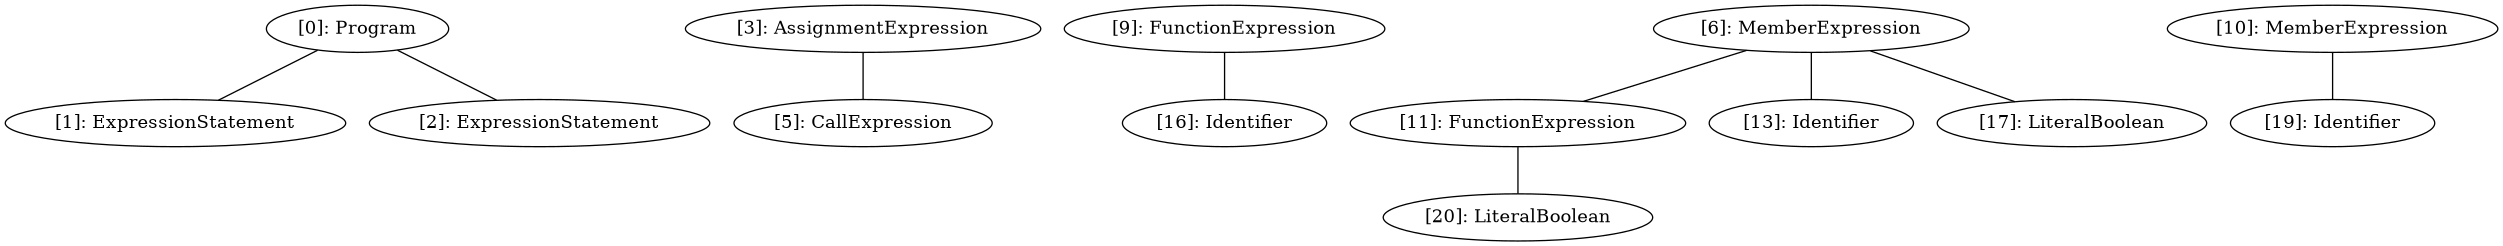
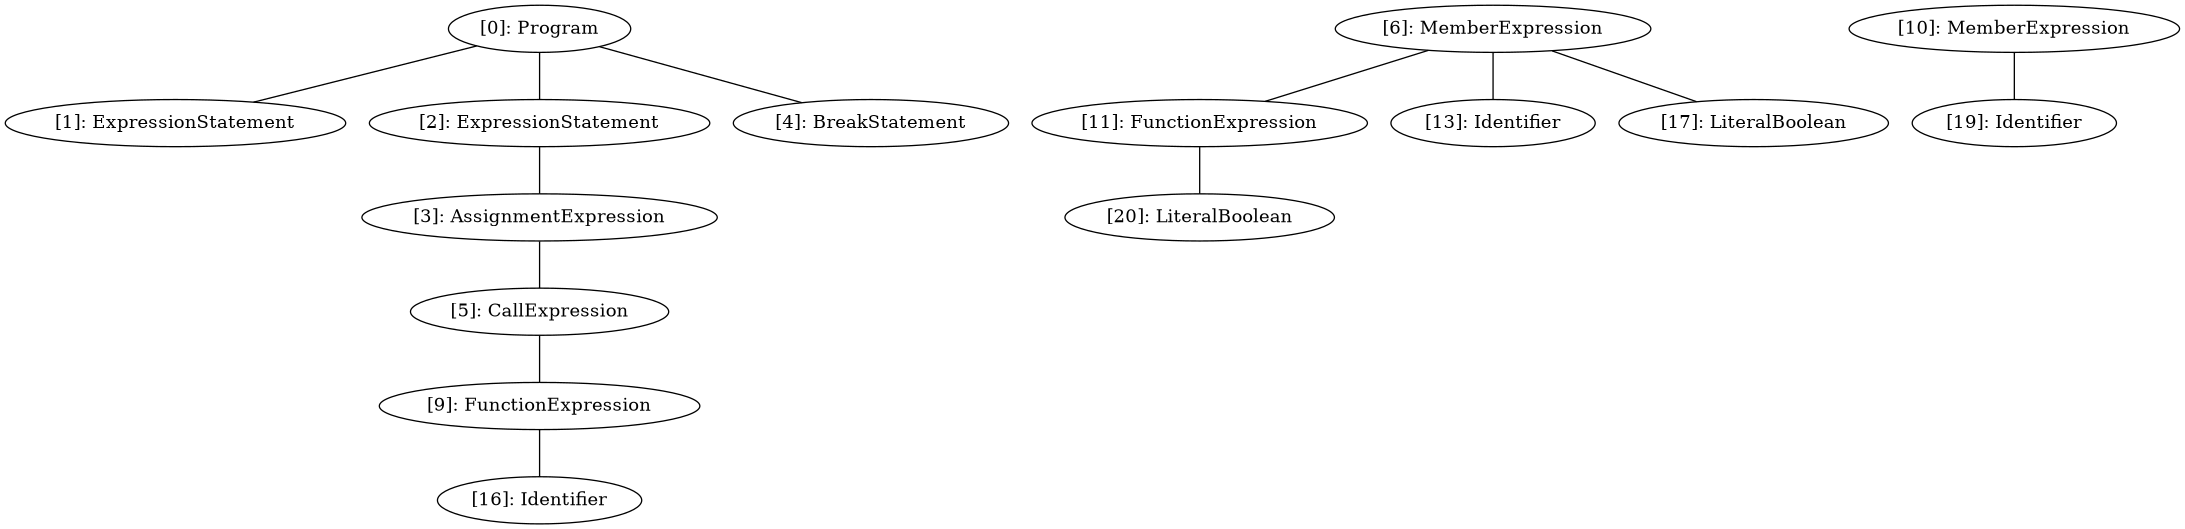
none -> (871, 123)
none -> (540, 170)
none -> (540, 359)
